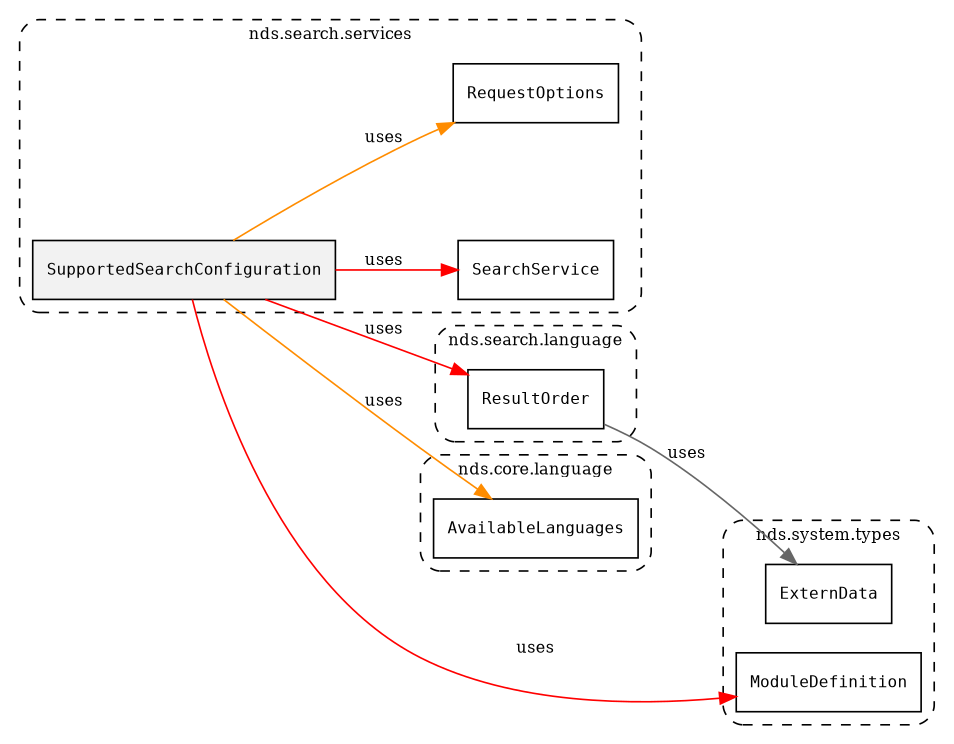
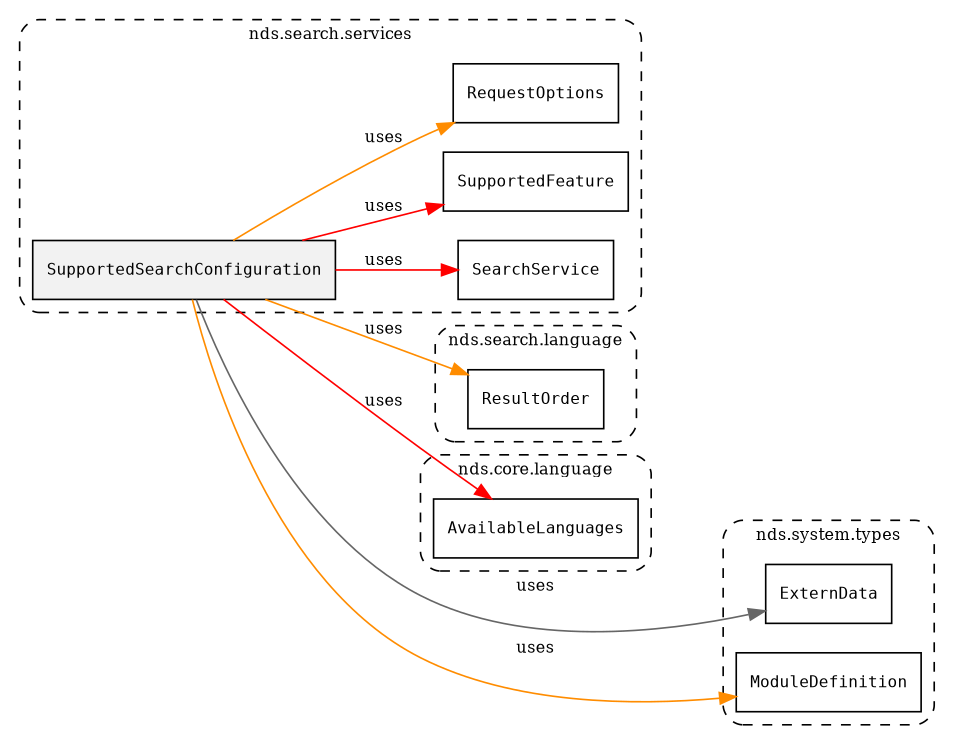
none -> (536, 182)
(359, 334) -> (359, 334)
(350, 396) -> (350, 396)
(699, 481) -> (402, 584)
(366, 621) -> (366, 621)
